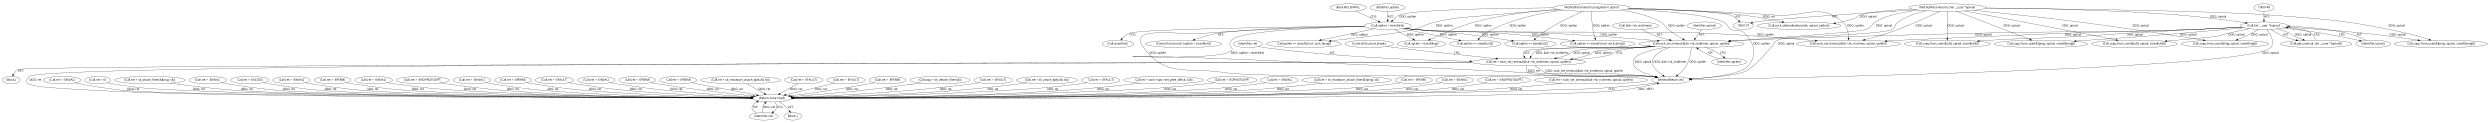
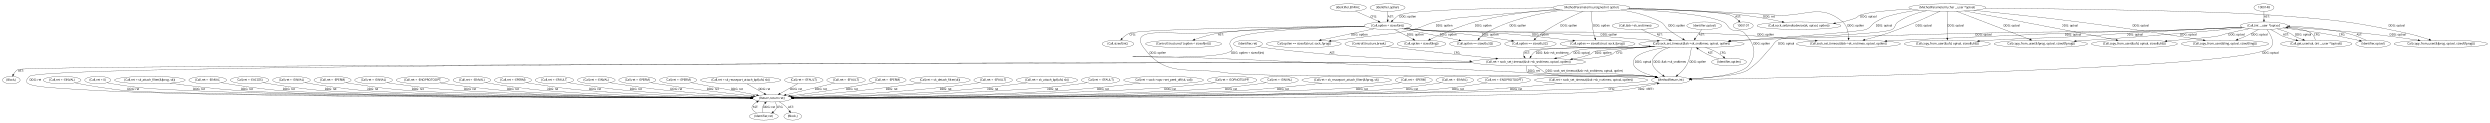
(2116, 11) -> none
(1838, 15) -> none
(940, 80) -> (940, 80)
(772, 98) -> (772, 98)
